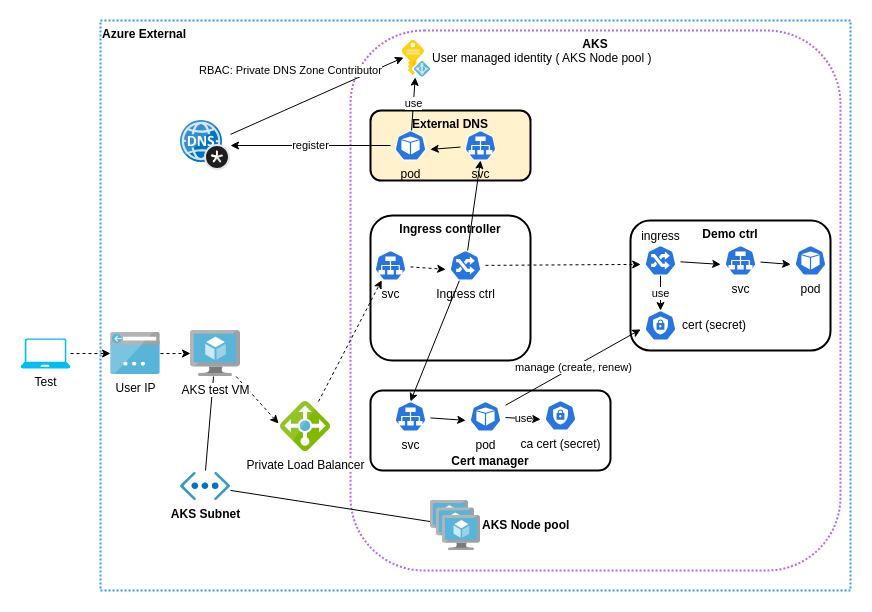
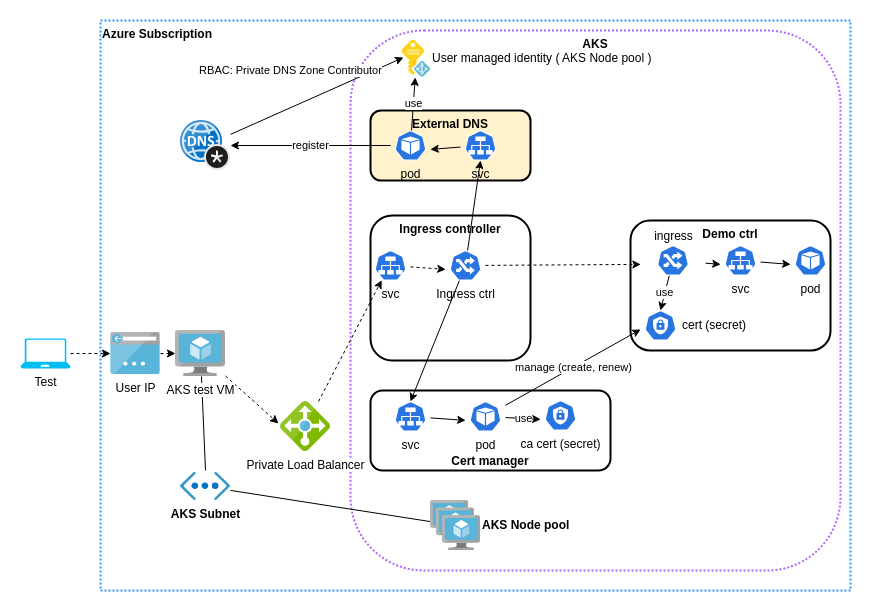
(146, 35) -> (158, 35)
(661, 261) -> (673, 261)
(216, 354) -> (201, 354)
